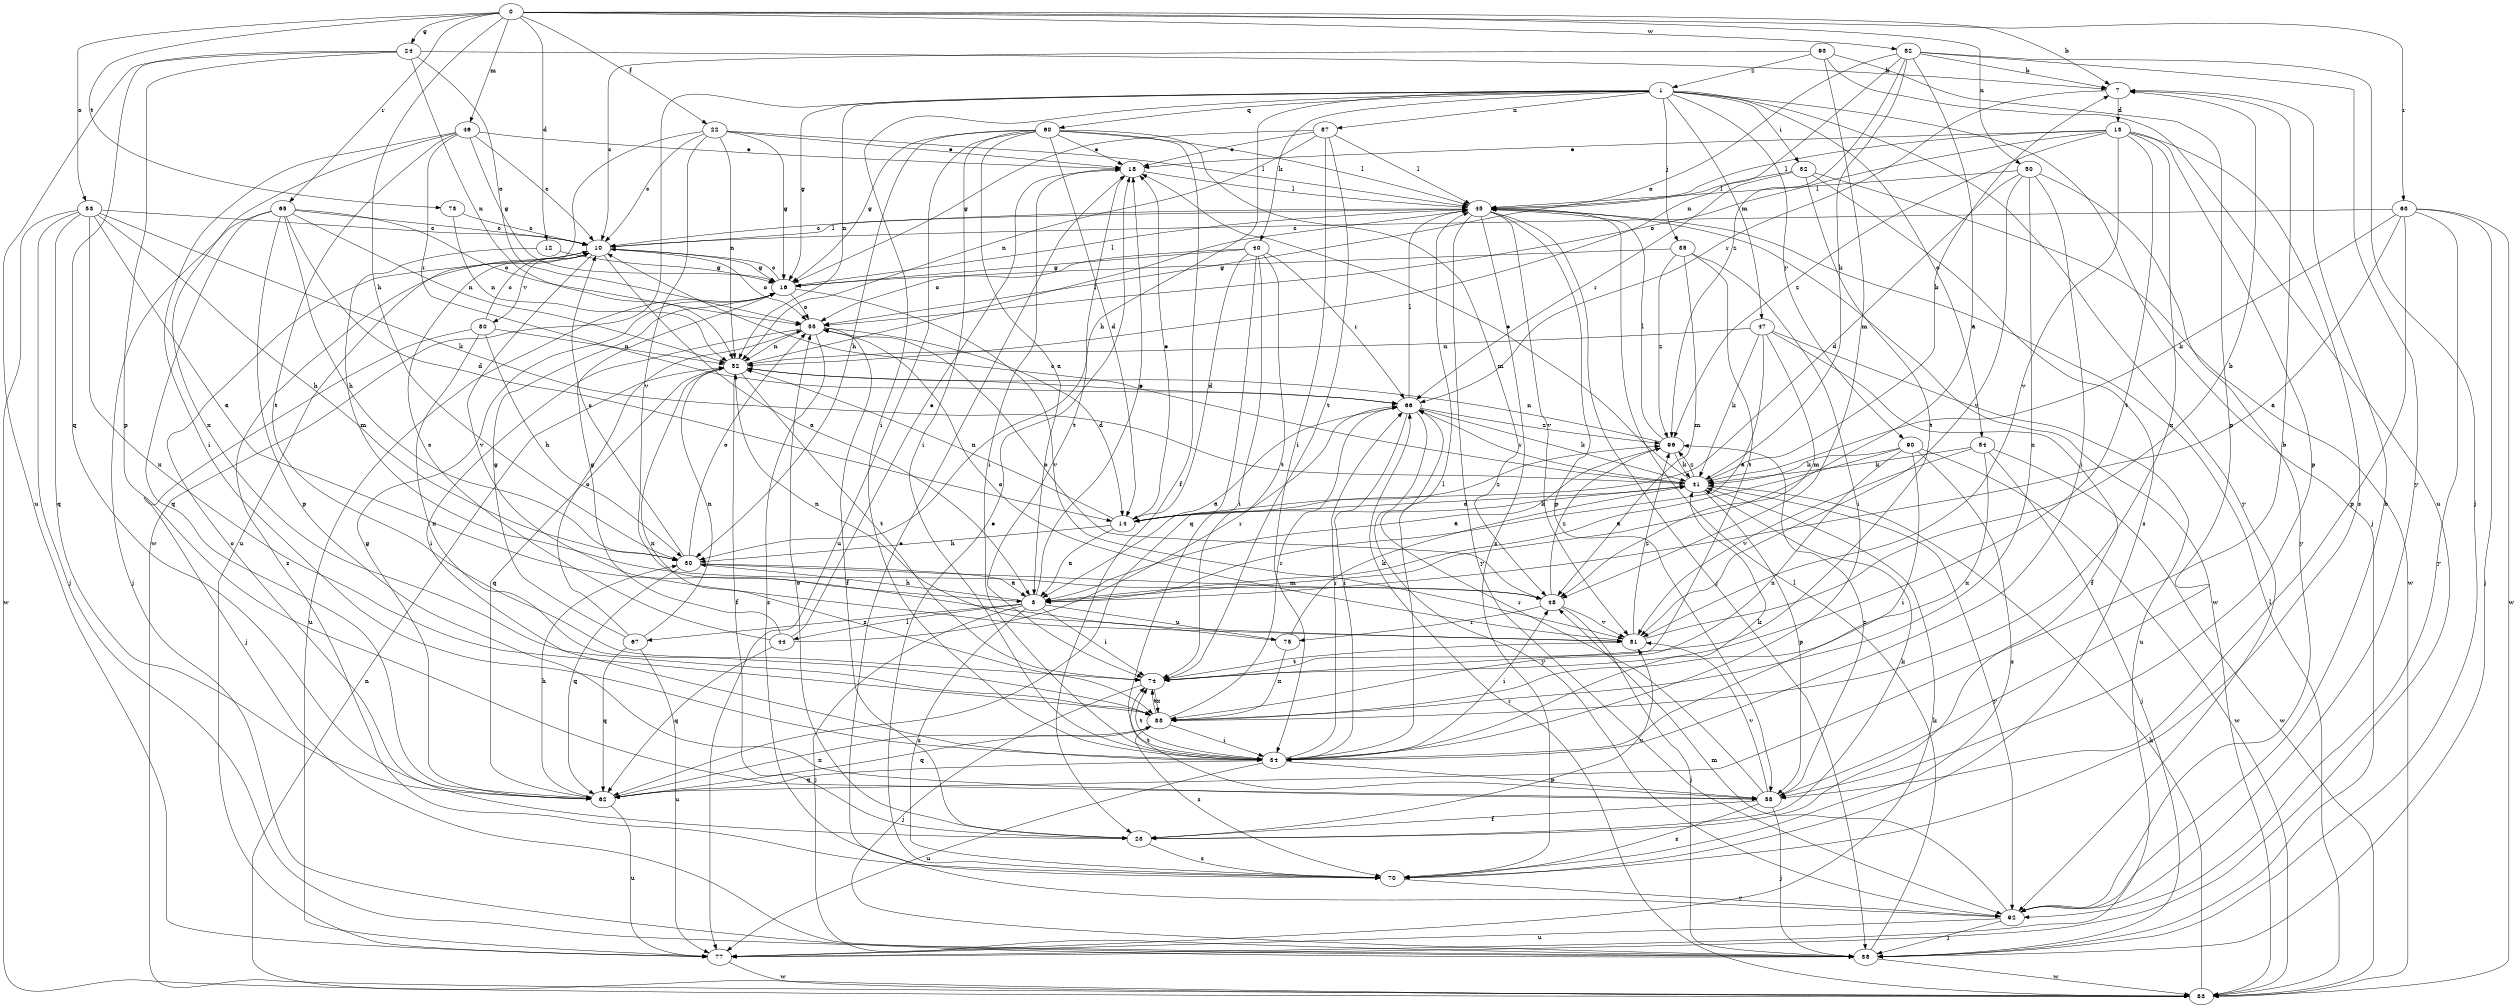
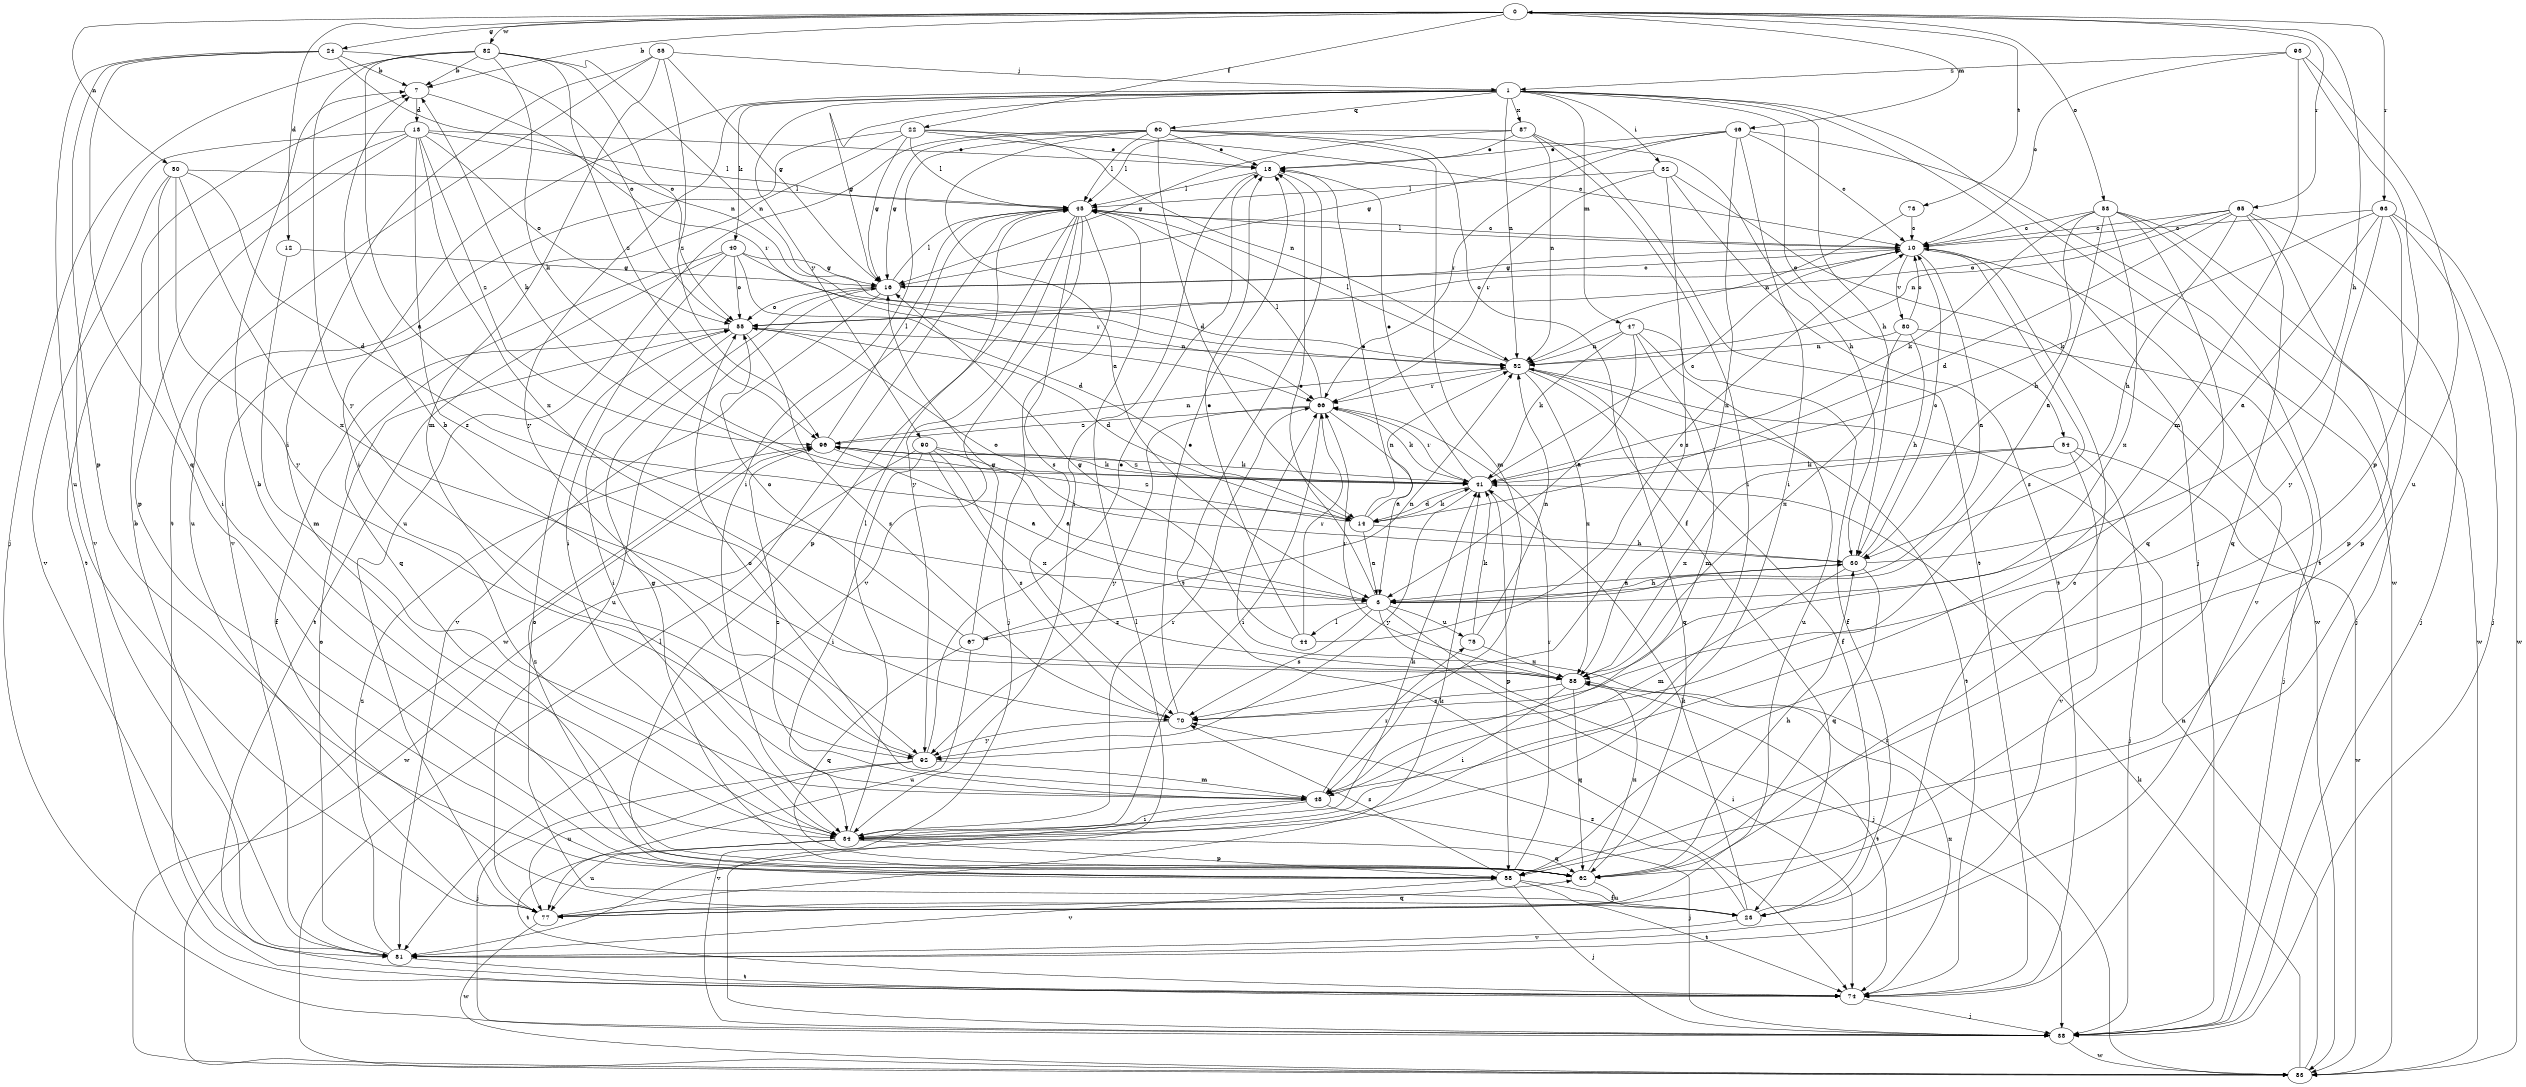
(1667, 168) -> (1082, 77)
(391, 334) -> (2341, 68)
(681, 706) -> (987, 903)
(1440, 732) -> (1140, 818)
